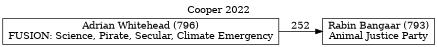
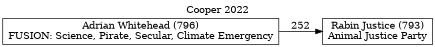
(379, 31) -> (378, 31)
